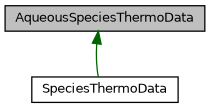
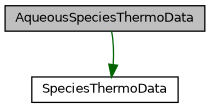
(97, 61) -> (113, 48)
